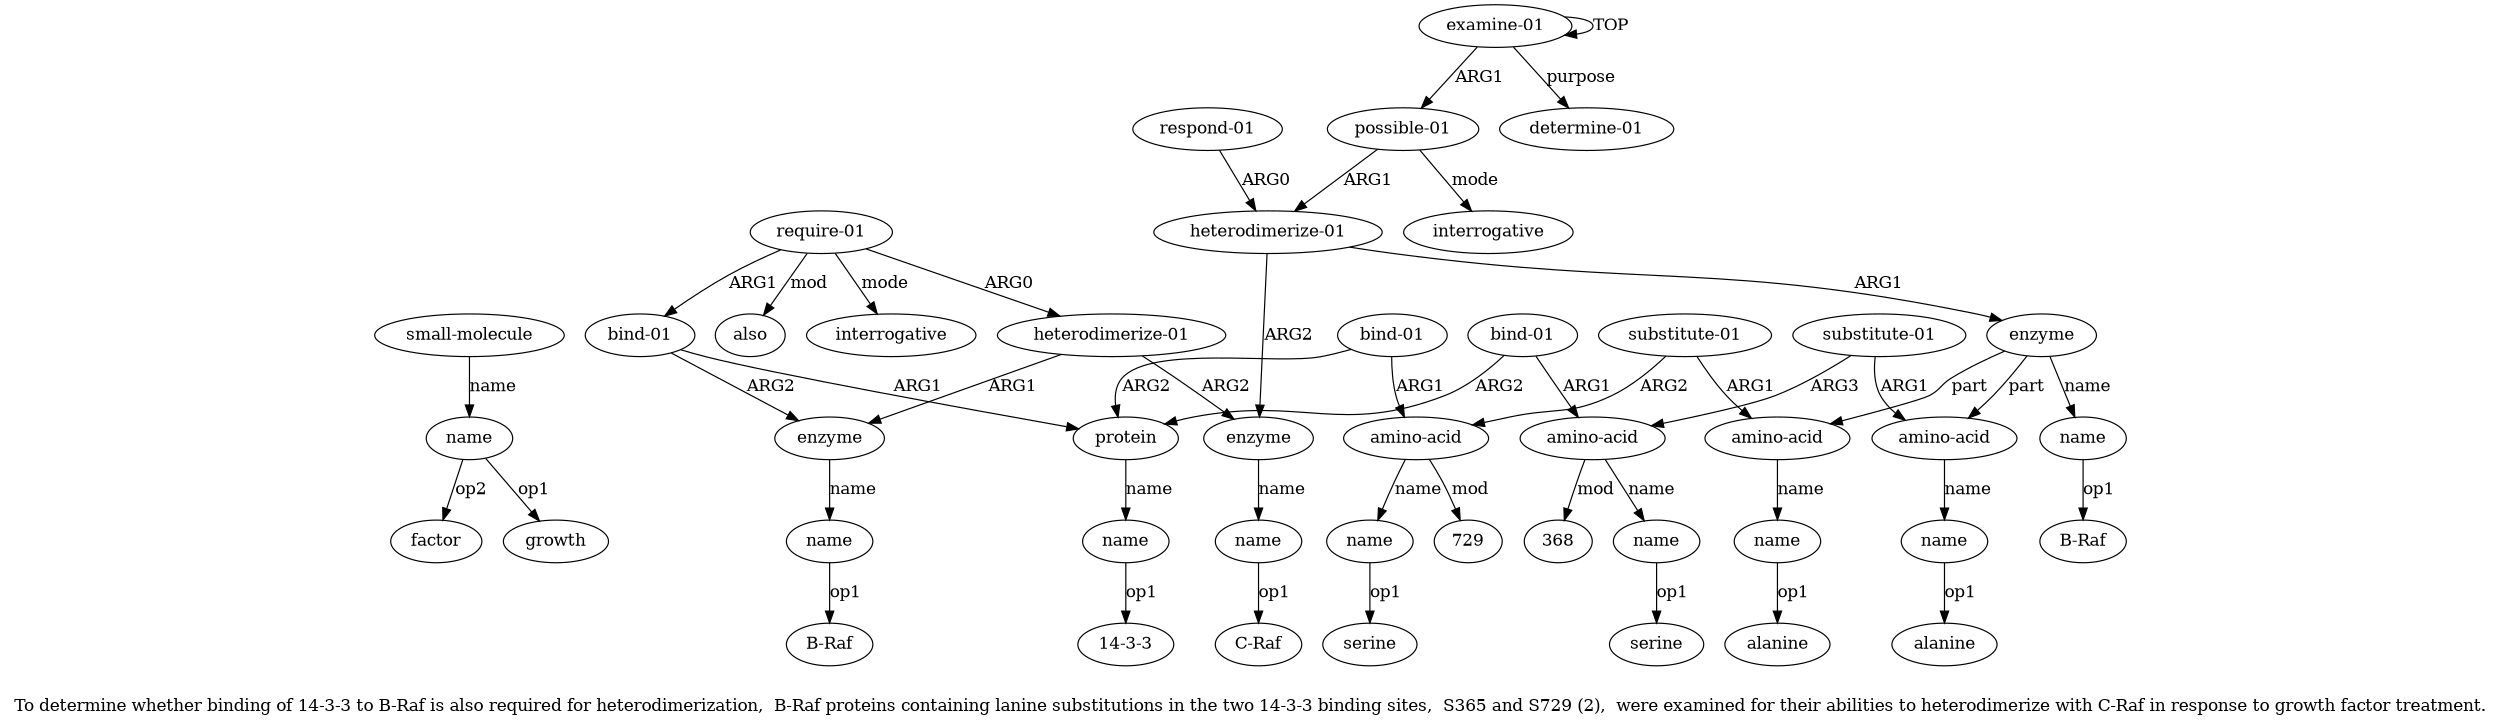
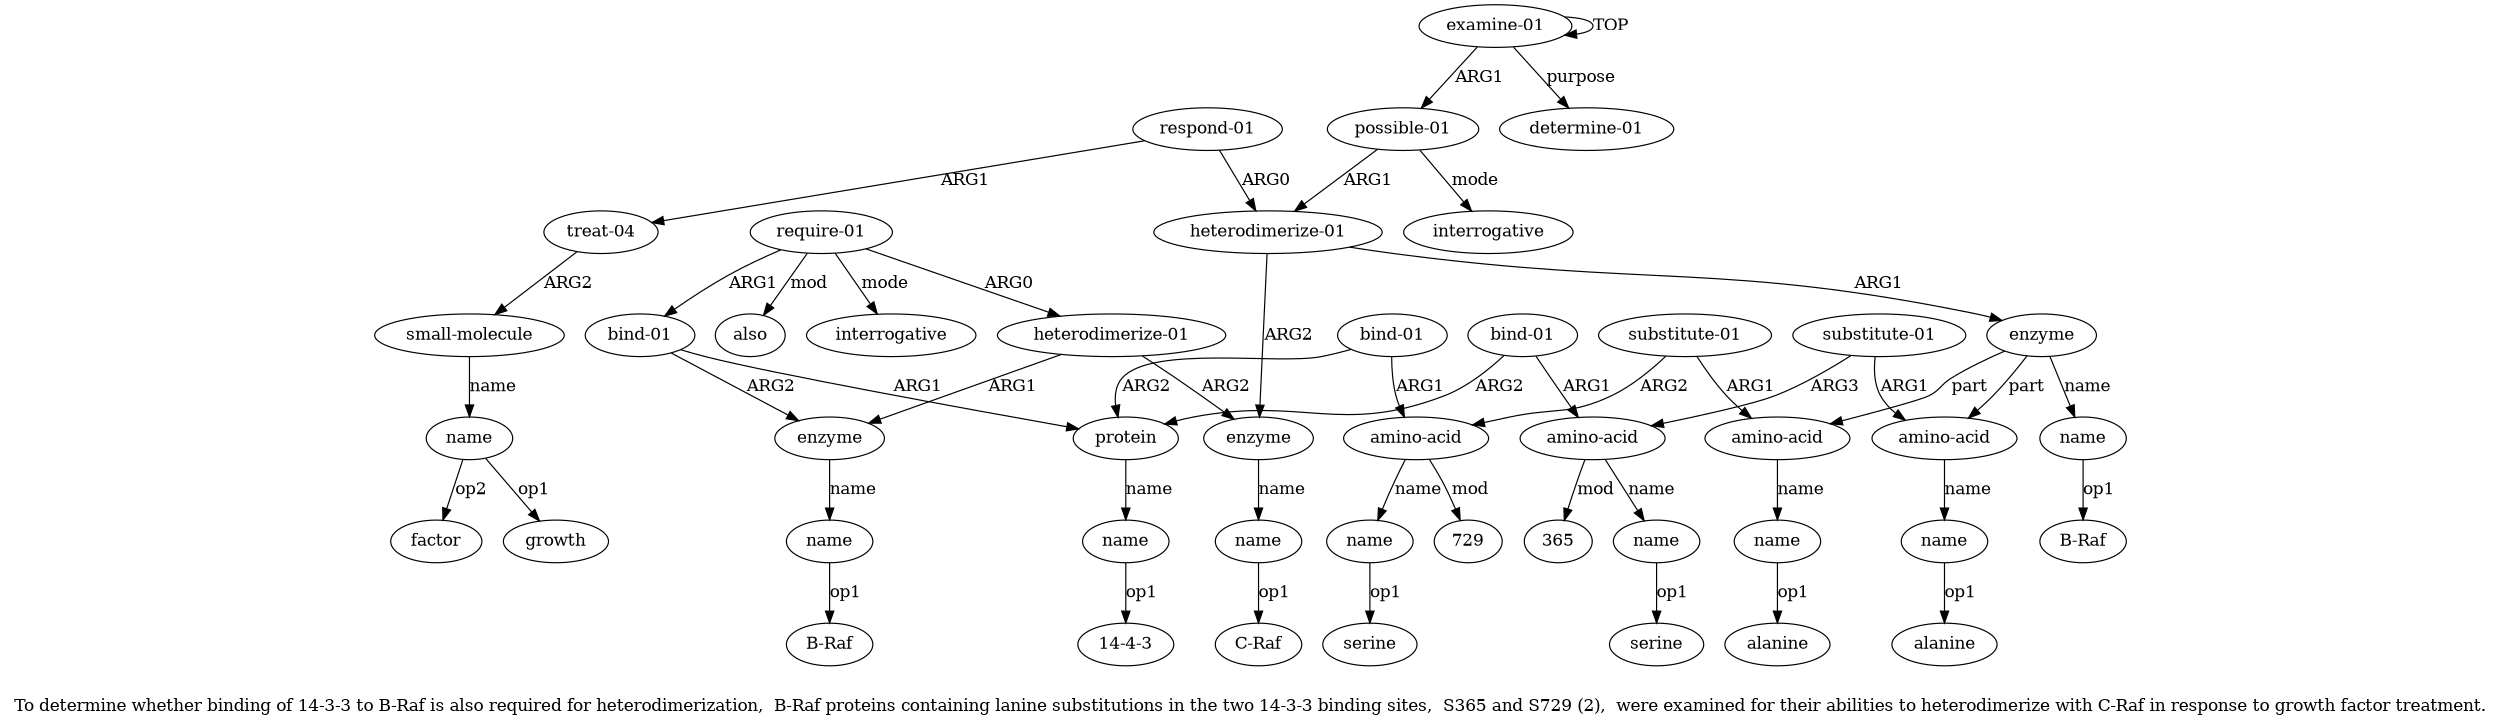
none -> (601, 232)
(1558, 541) -> (1558, 541)
(1126, 644) -> (1126, 644)
